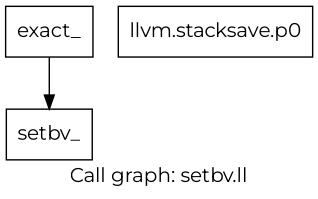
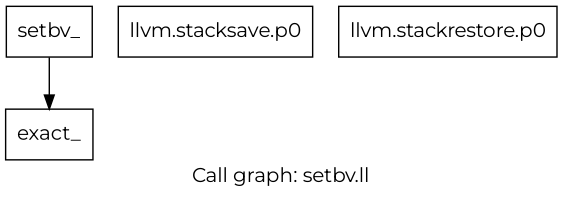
none -> (448, 32)
(49, 76) -> (49, 76)
